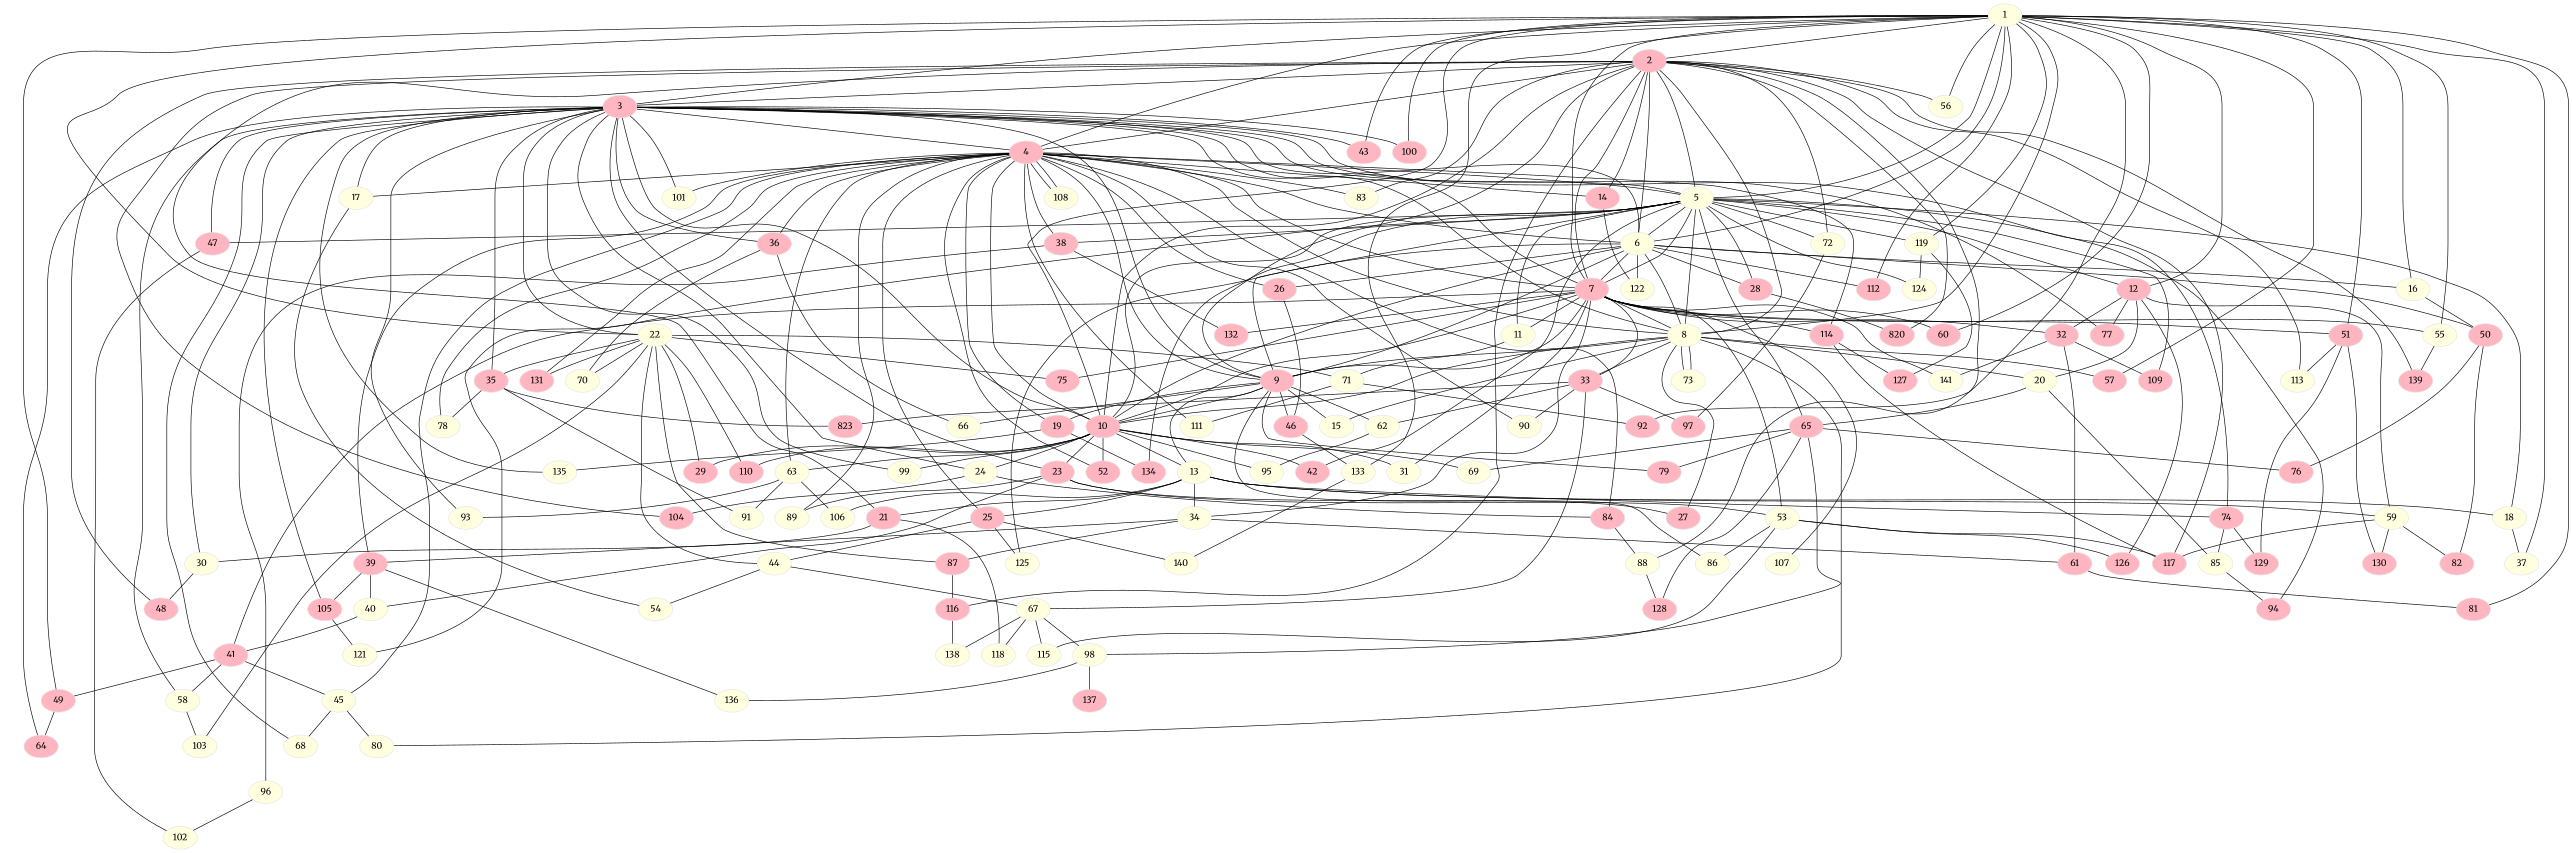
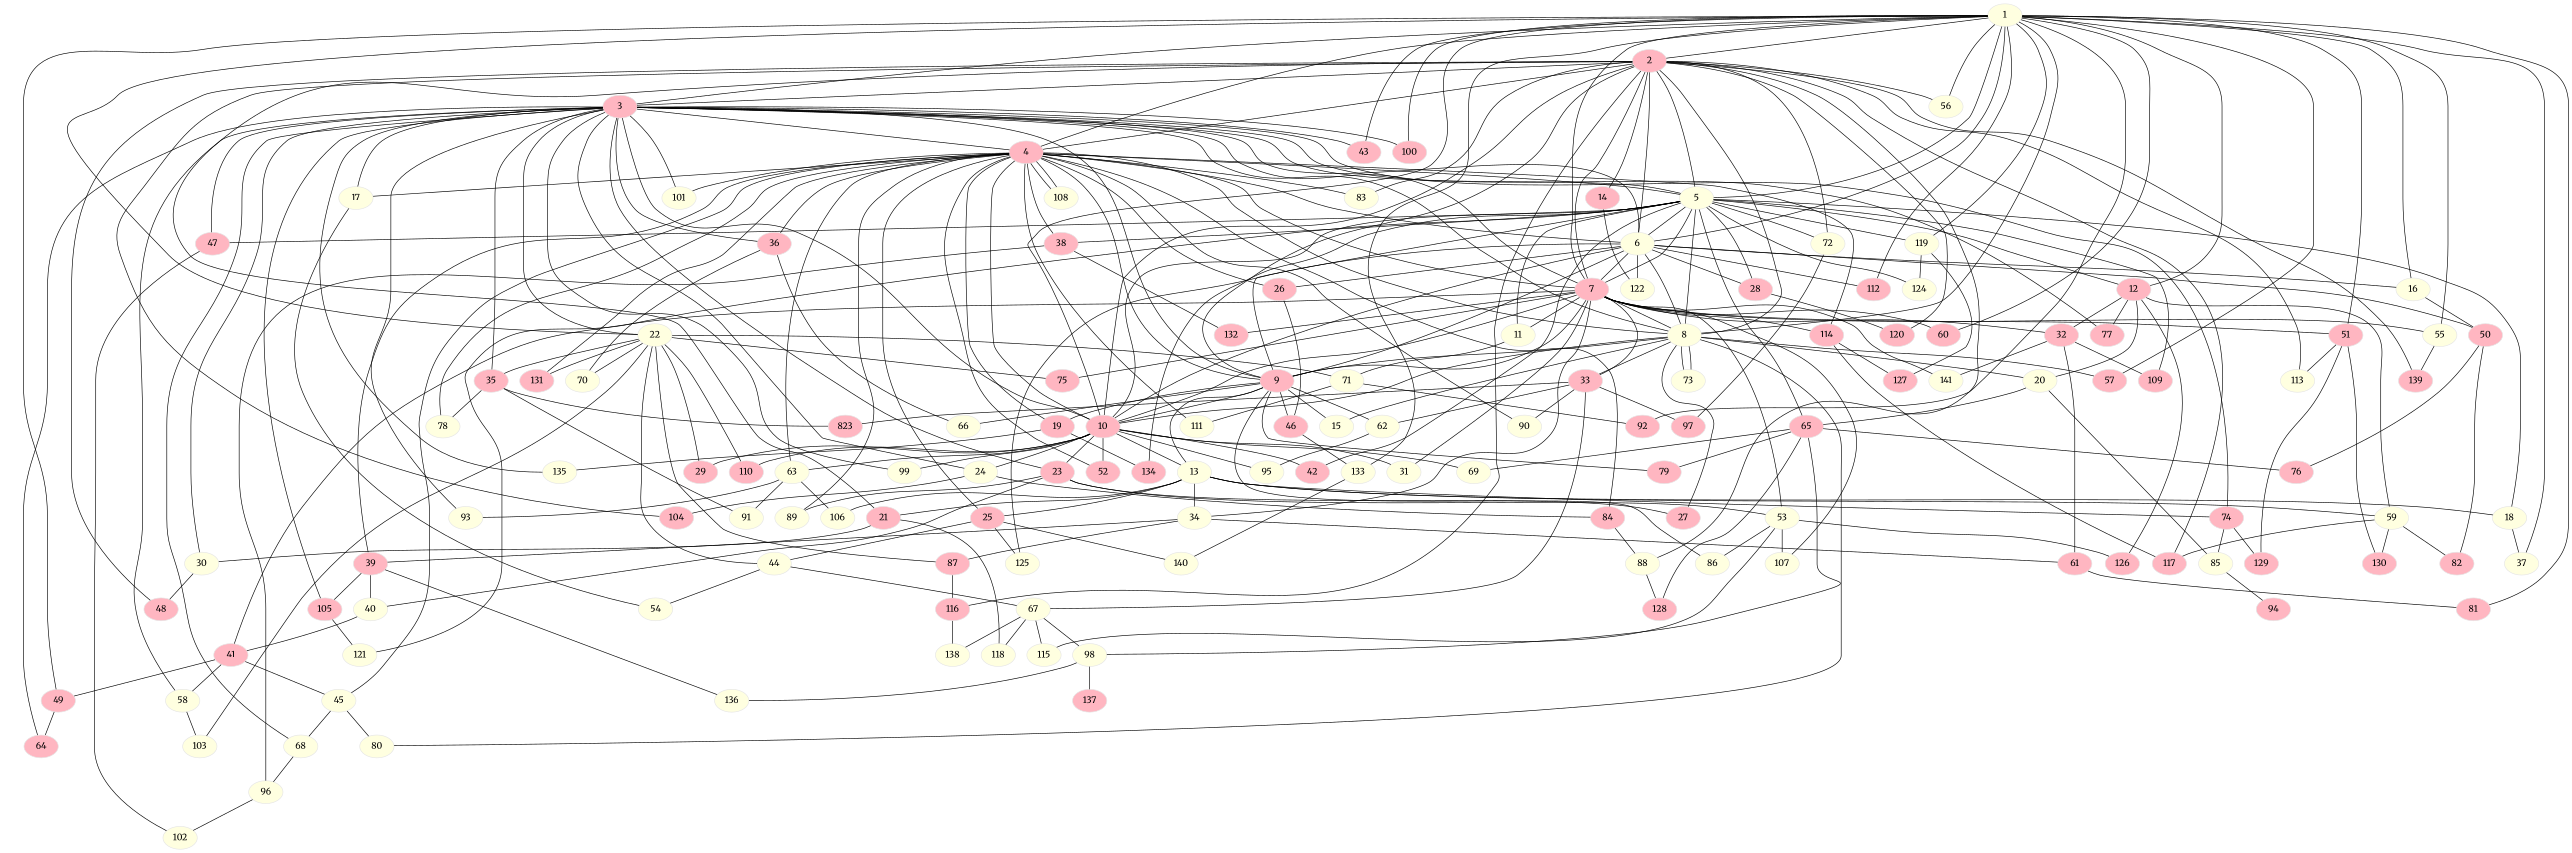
(1287, 173) -> none
(2134, 259) -> none
(1897, 335) -> (1897, 335)
(2032, 535) -> (1782, 541)
none -> (283, 769)
